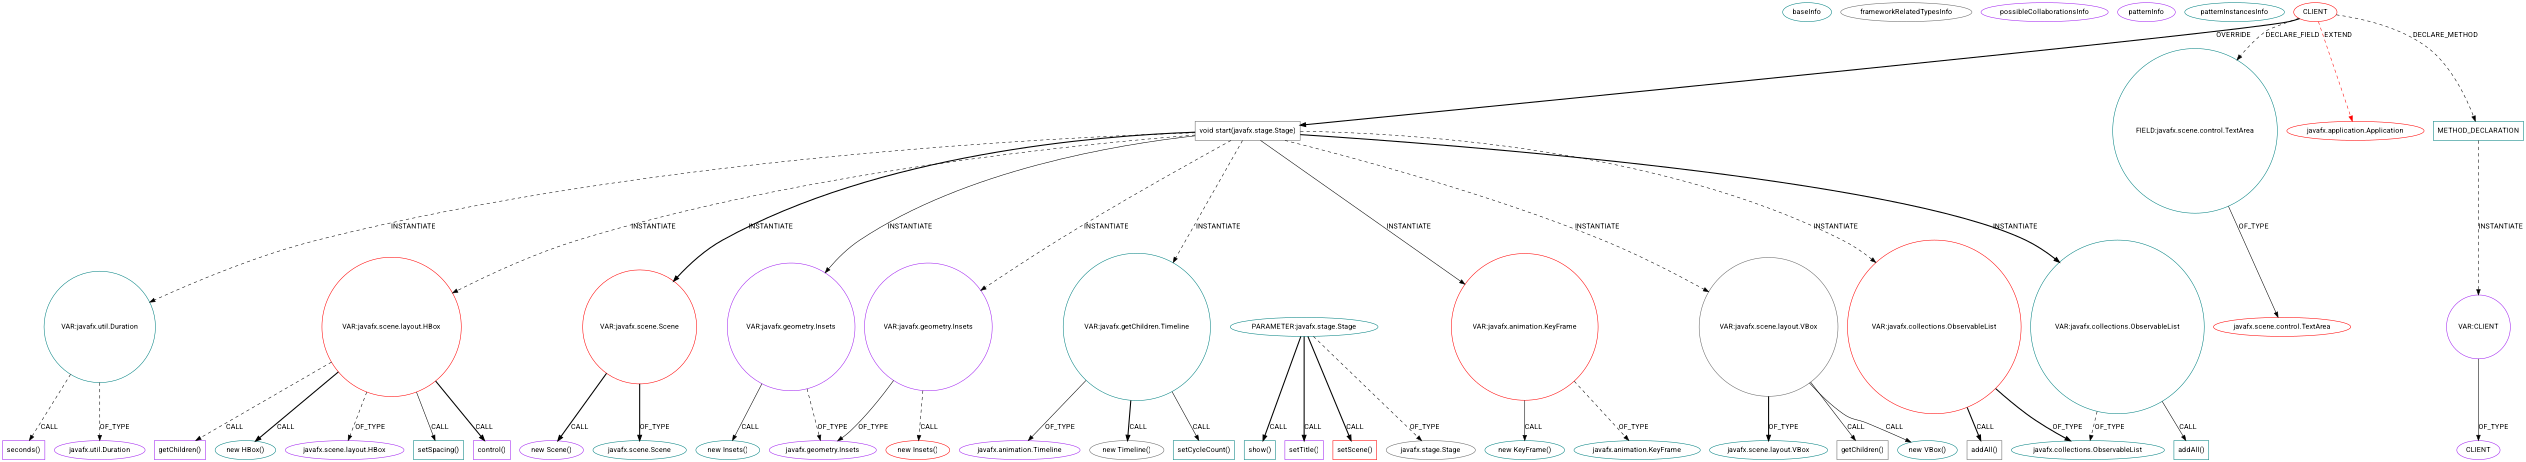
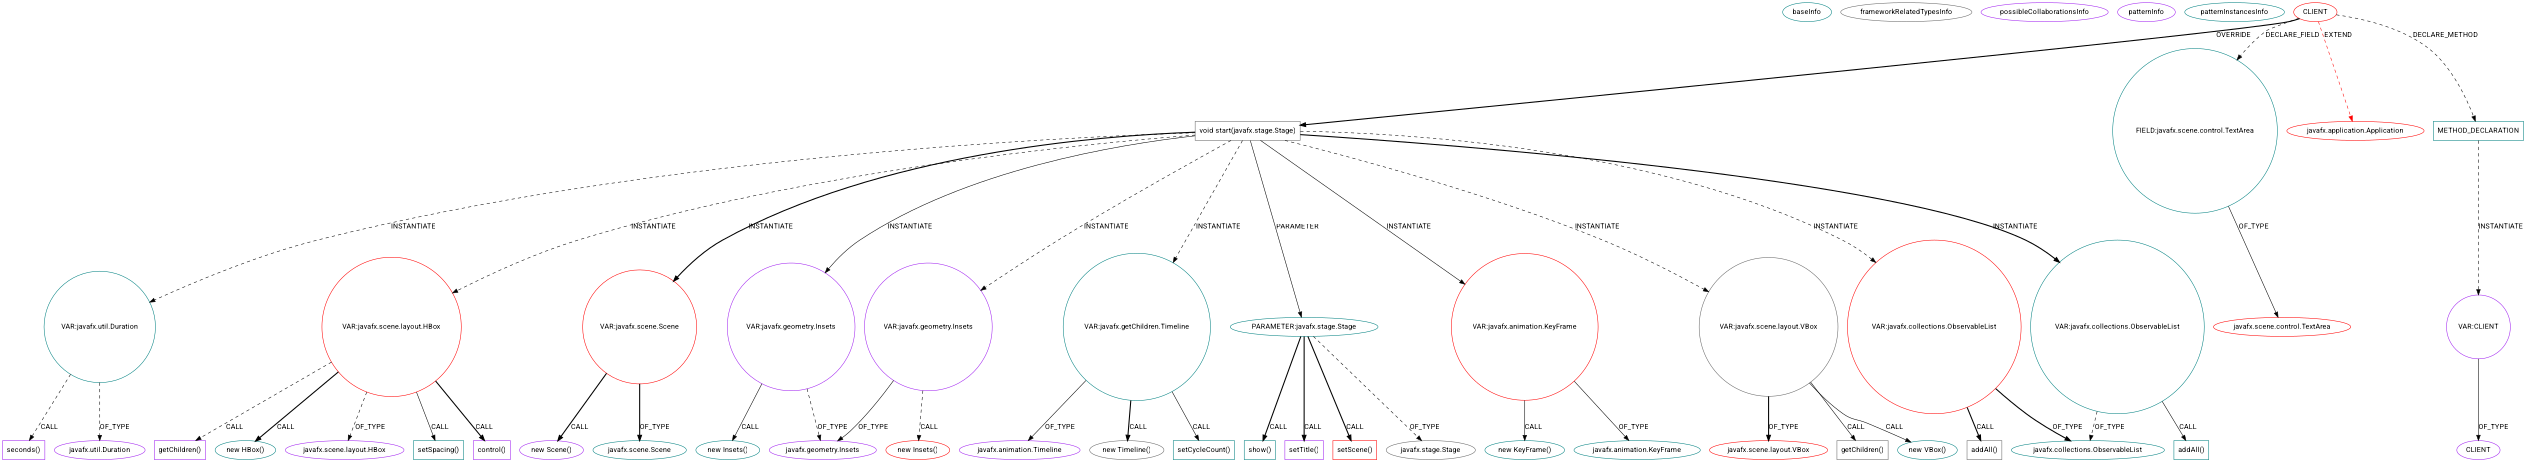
none -> (1275, 226)
(1600, 409) -> (1600, 409)
(1769, 450) -> (1769, 450)
